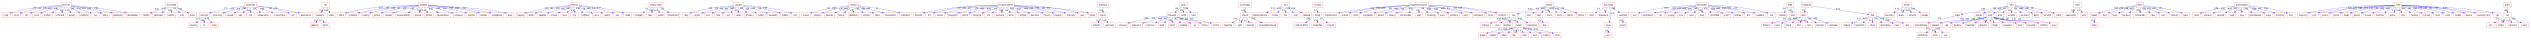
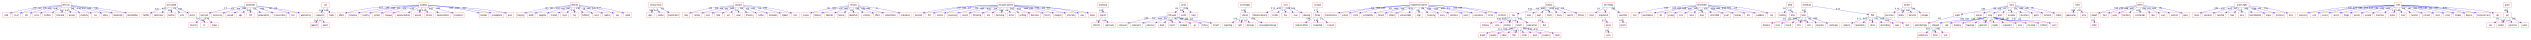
(2242, 5) -> (2242, 5)
(1611, 14) -> (1606, 20)
(472, 15) -> none
(639, 15) -> none
